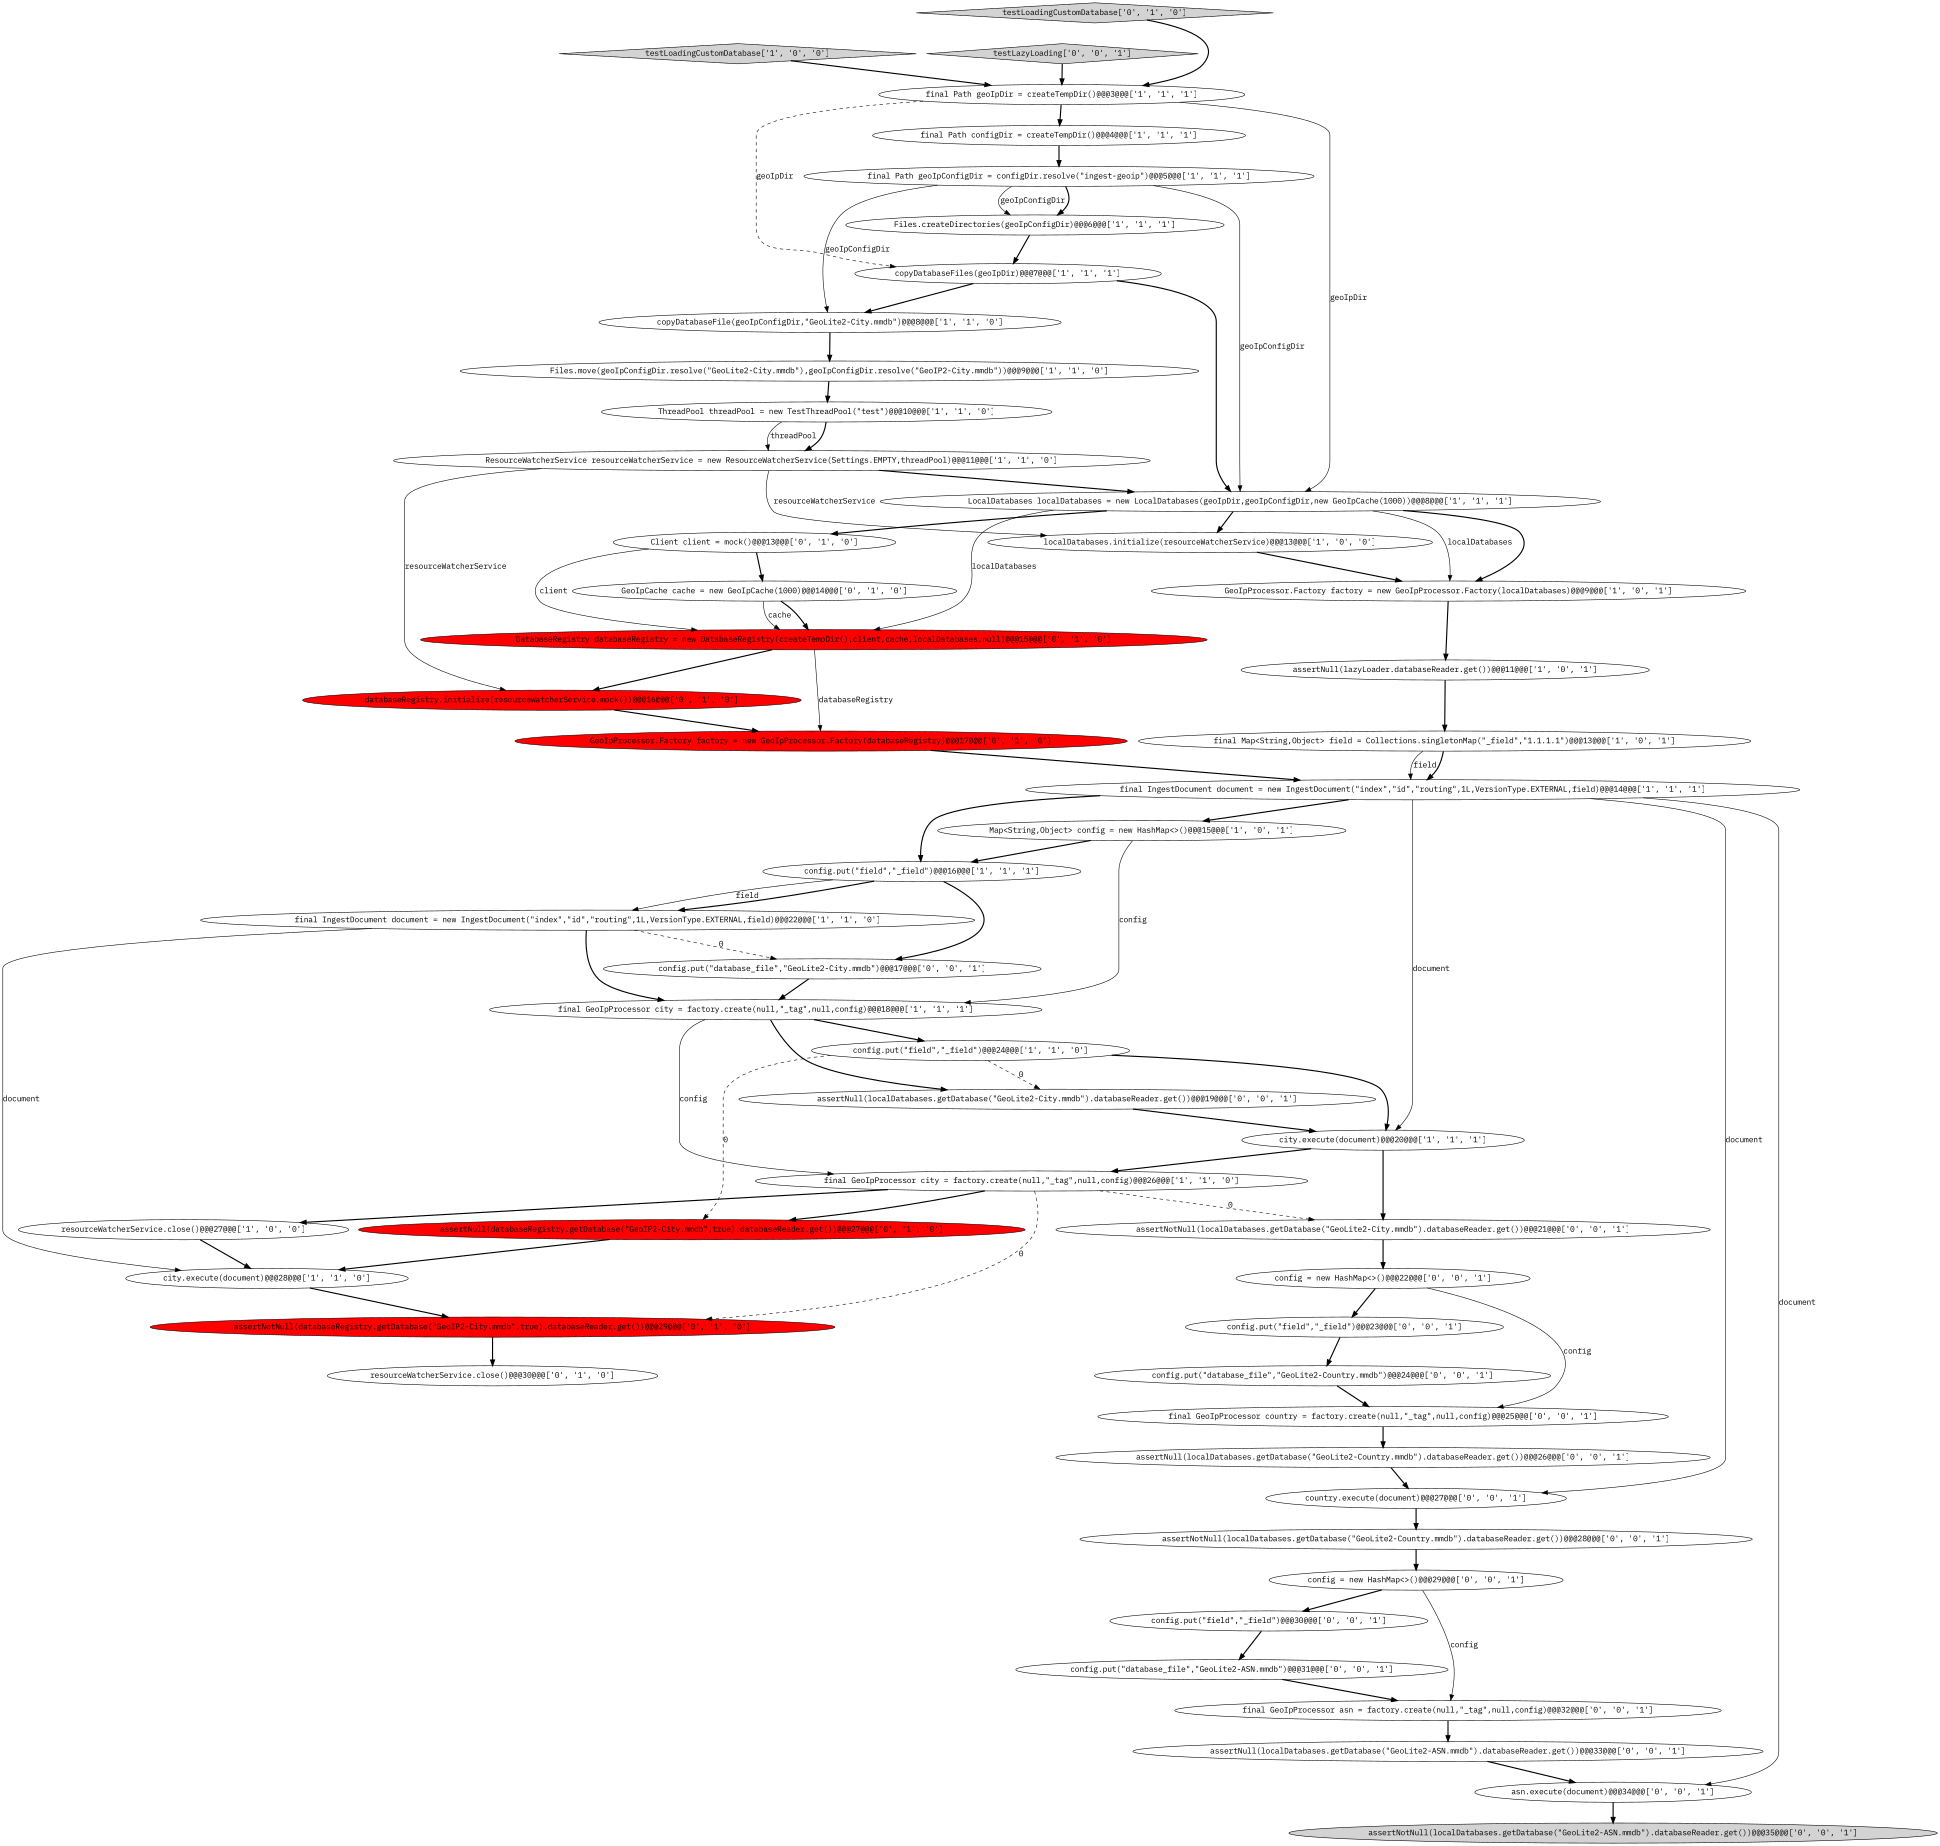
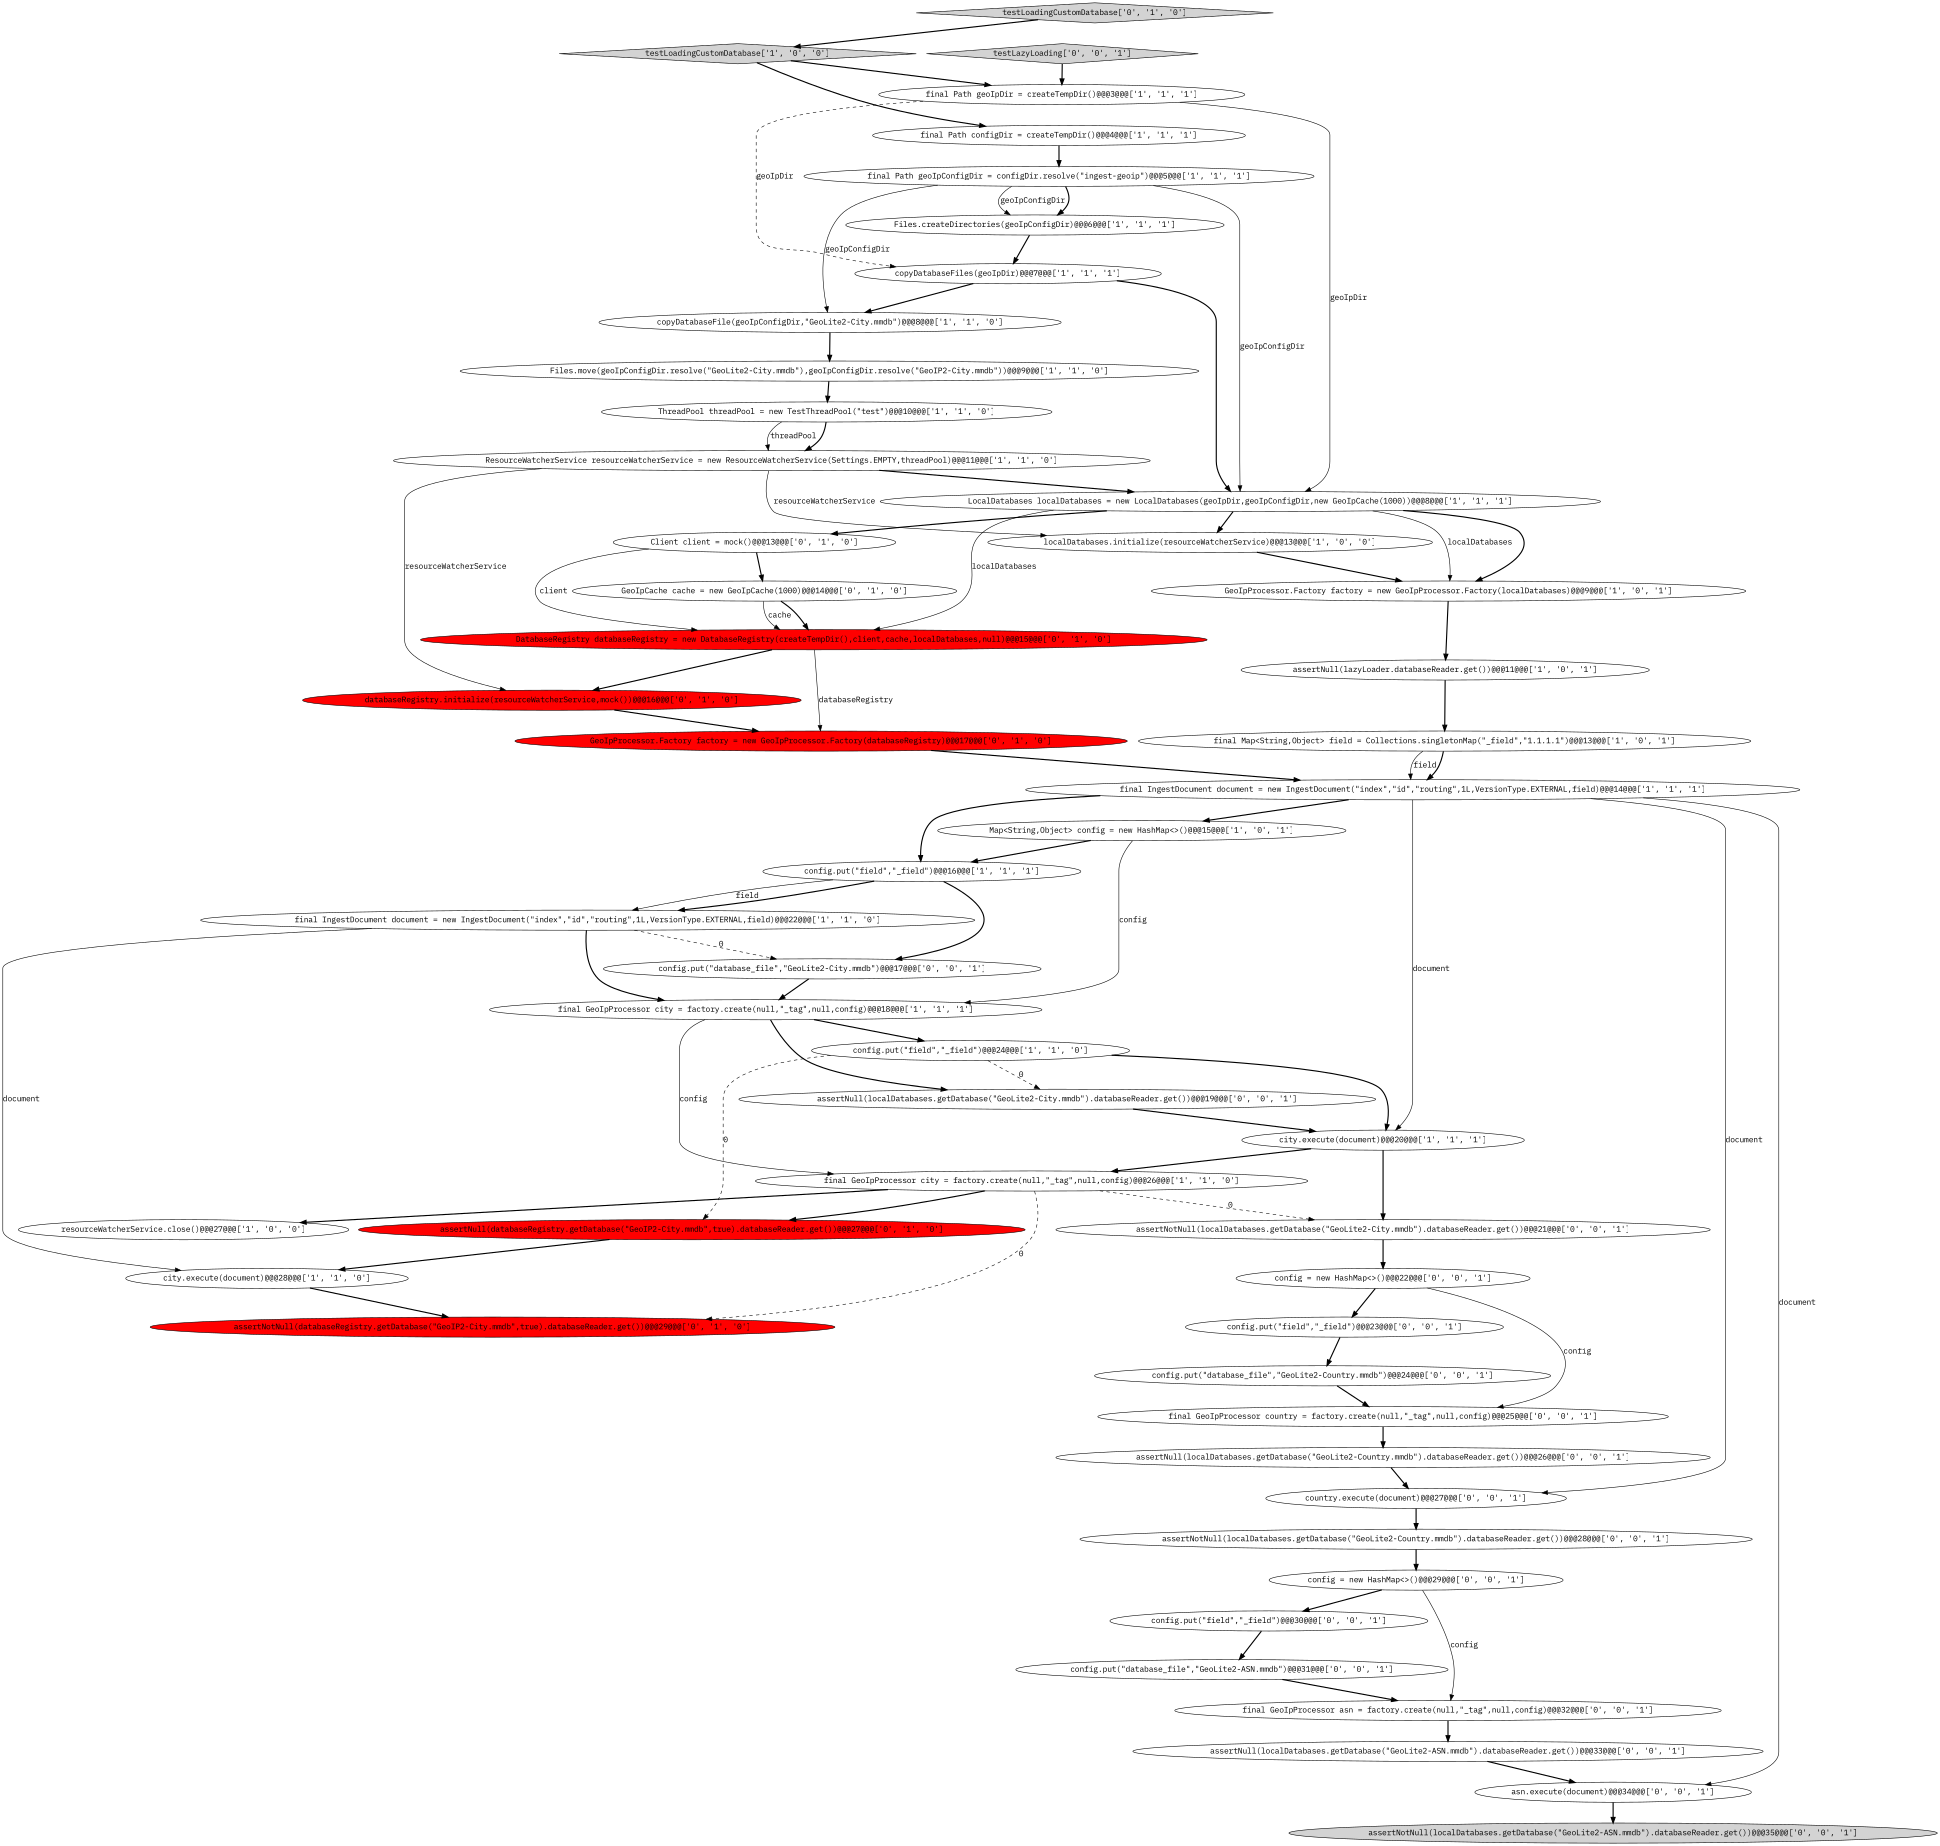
(1208, 52) -> (919, 33)
(1061, 112) -> (866, 102)
(223, 1253) -> none
(493, 1376) -> none
